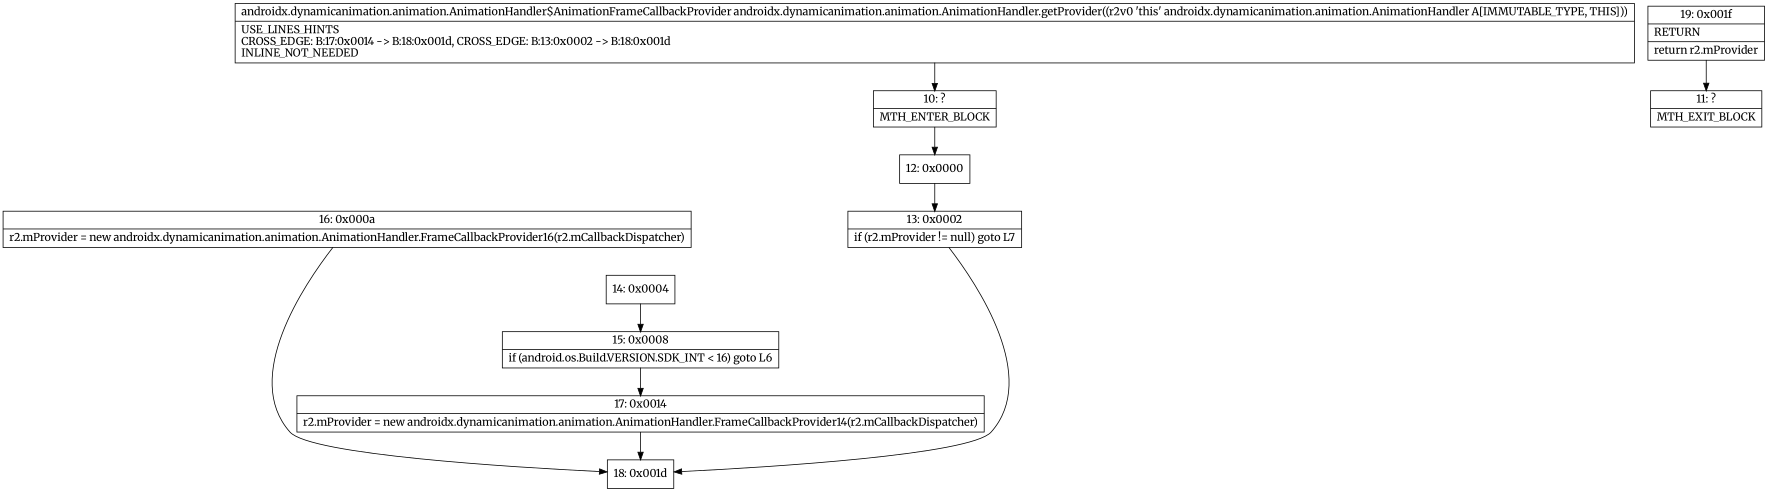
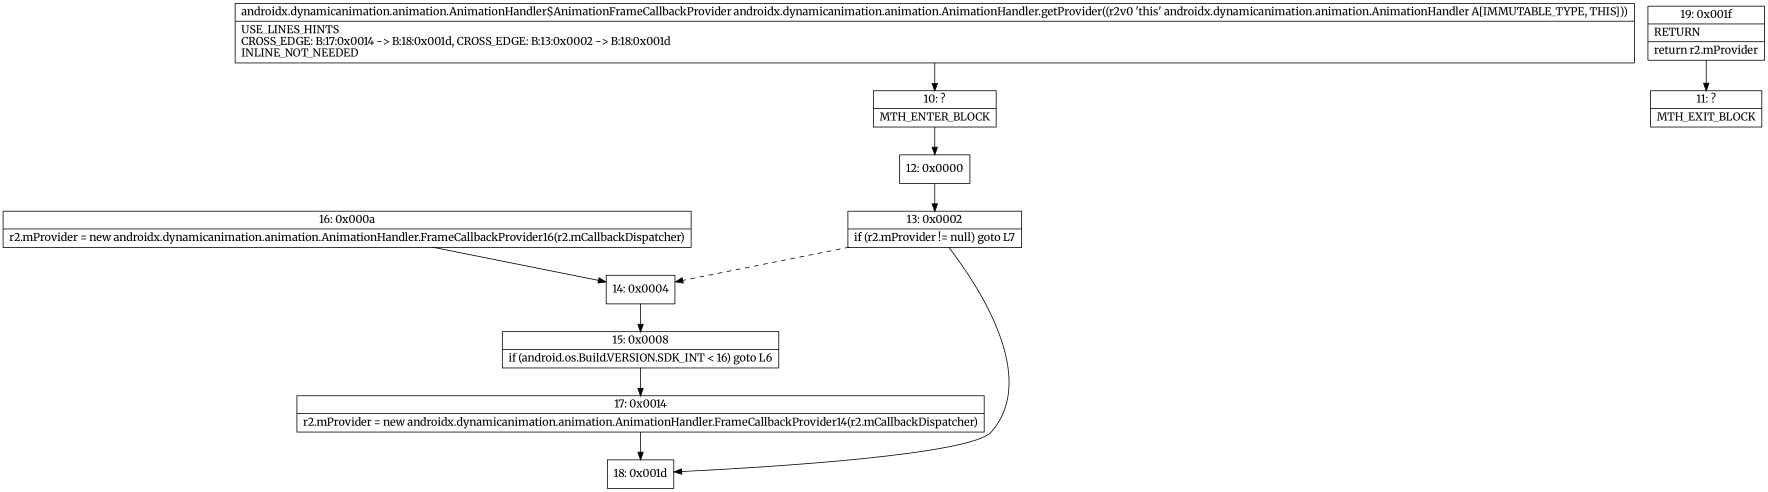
none -> (766, 264)
(342, 448) -> (515, 264)
